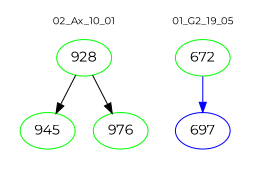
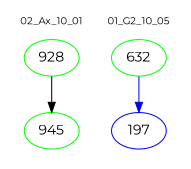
(203, 22) -> (139, 22)
(203, 58) -> (139, 58)
(121, 131) -> none
(203, 131) -> (139, 131)
